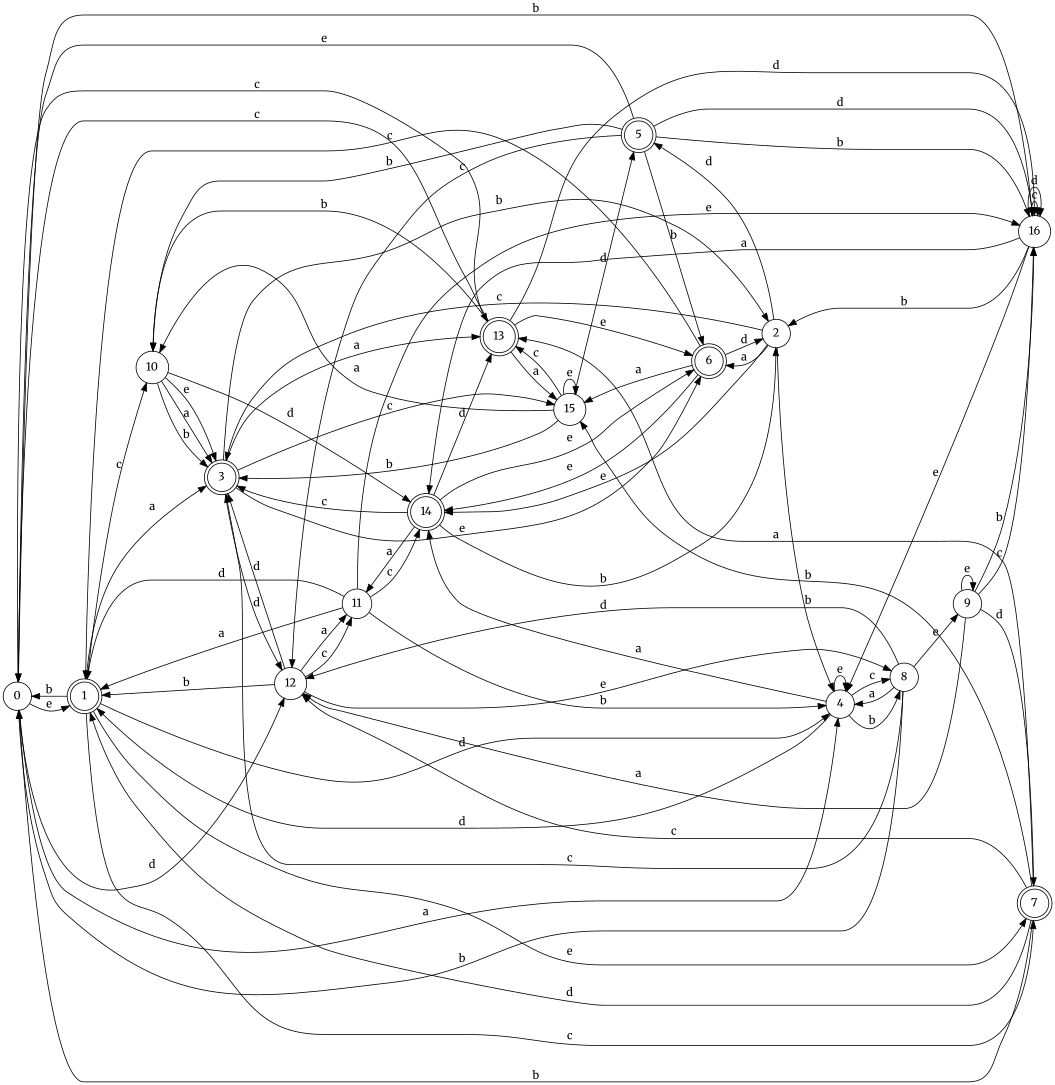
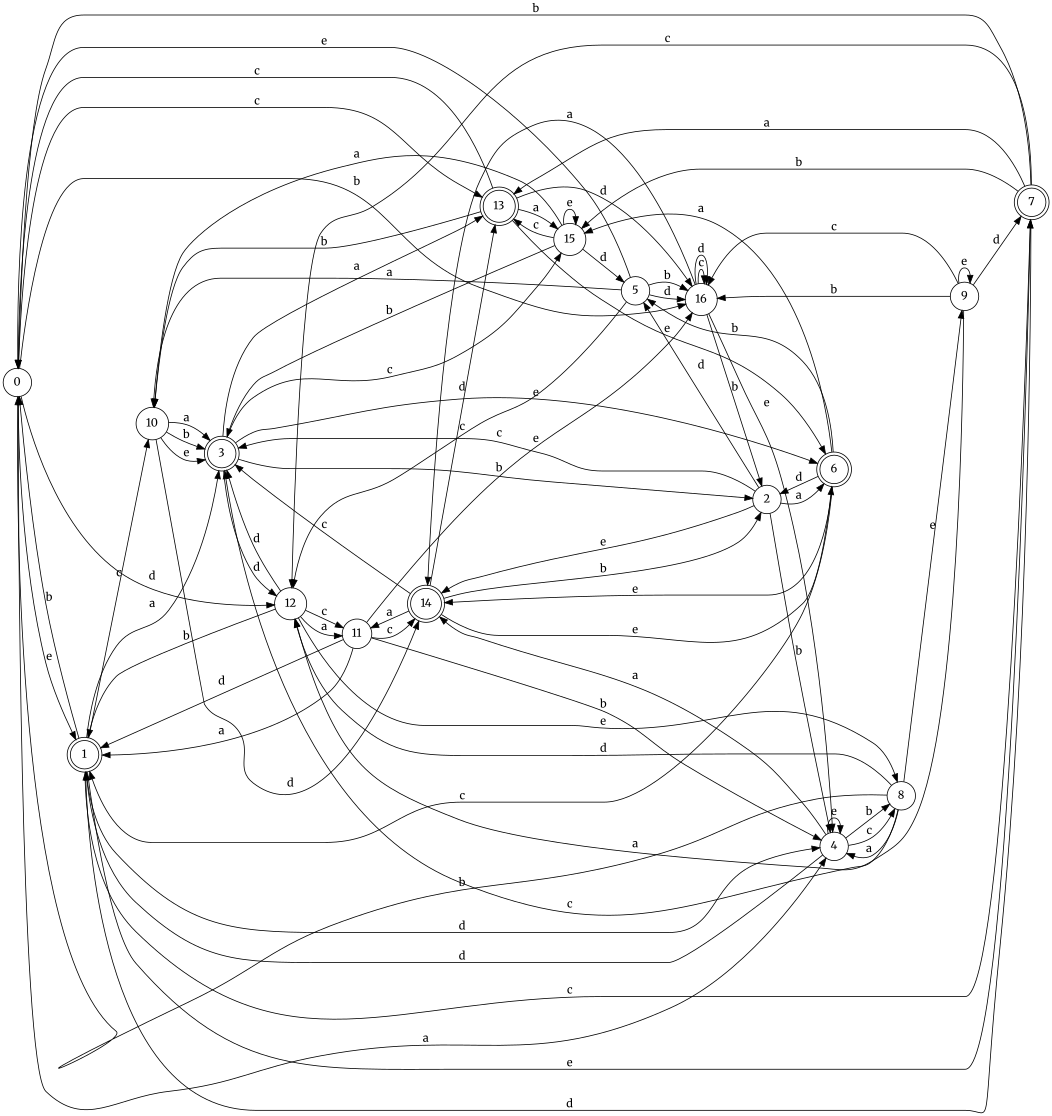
(639, 135) -> (636, 291)
(390, 162) -> (390, 273)
(673, 244) -> (776, 342)
